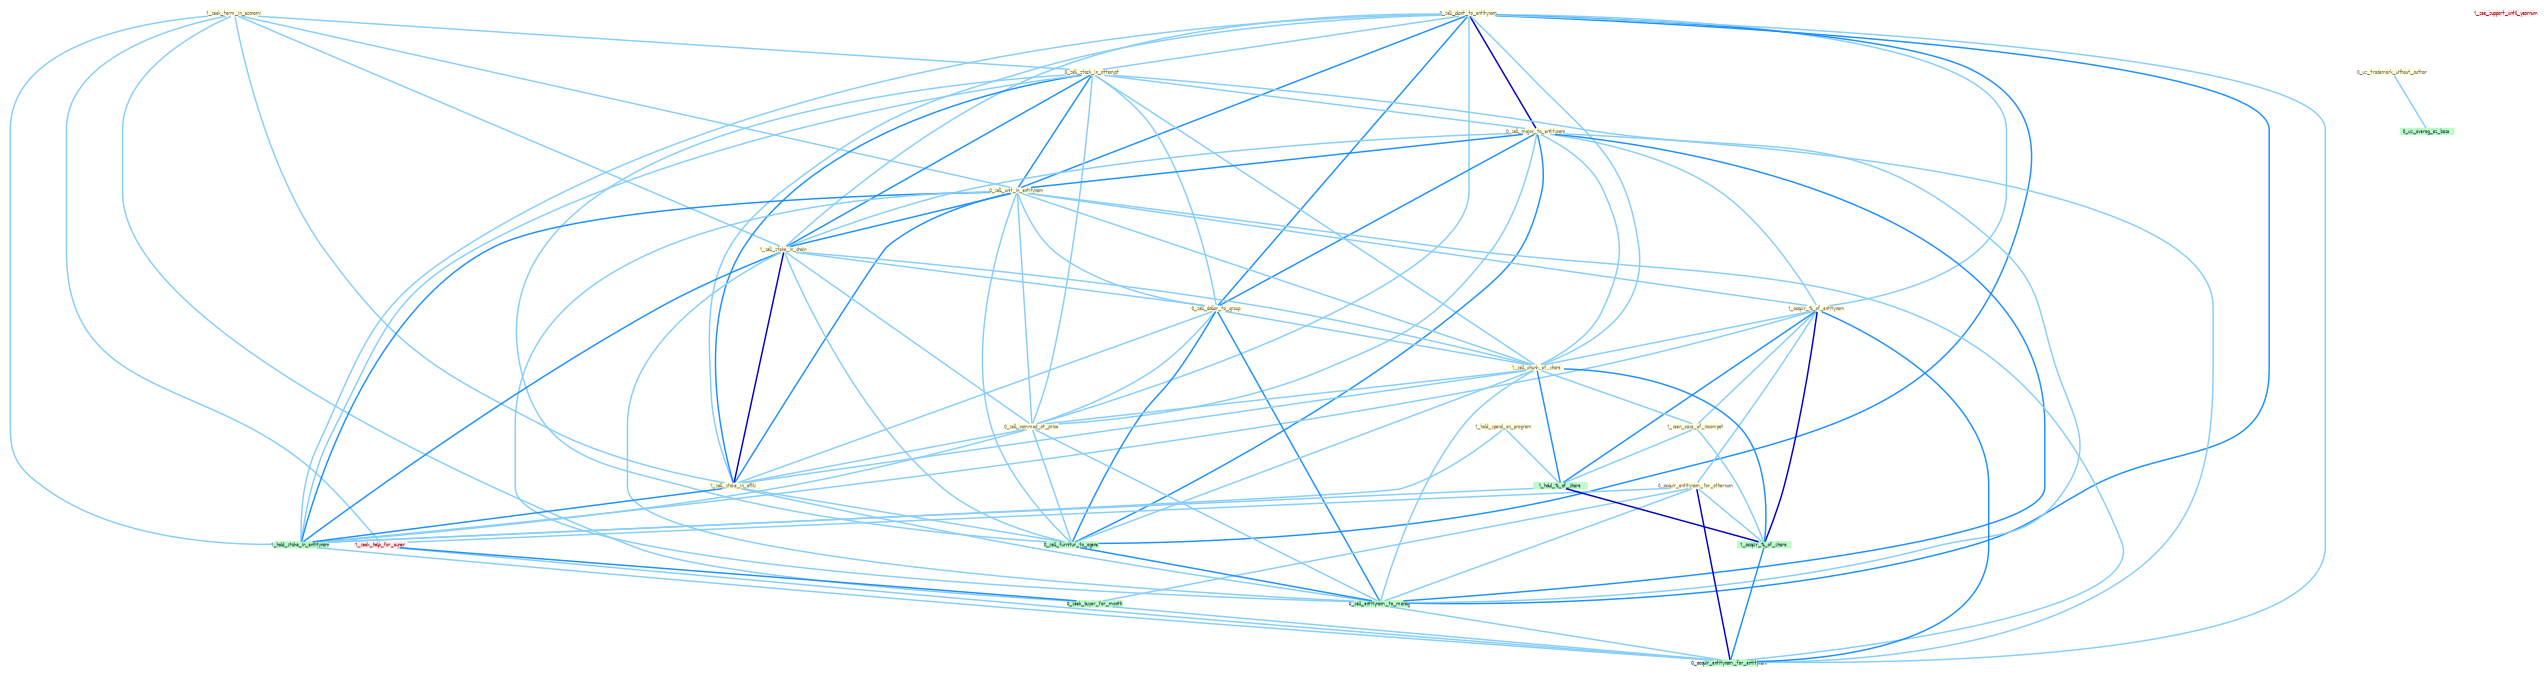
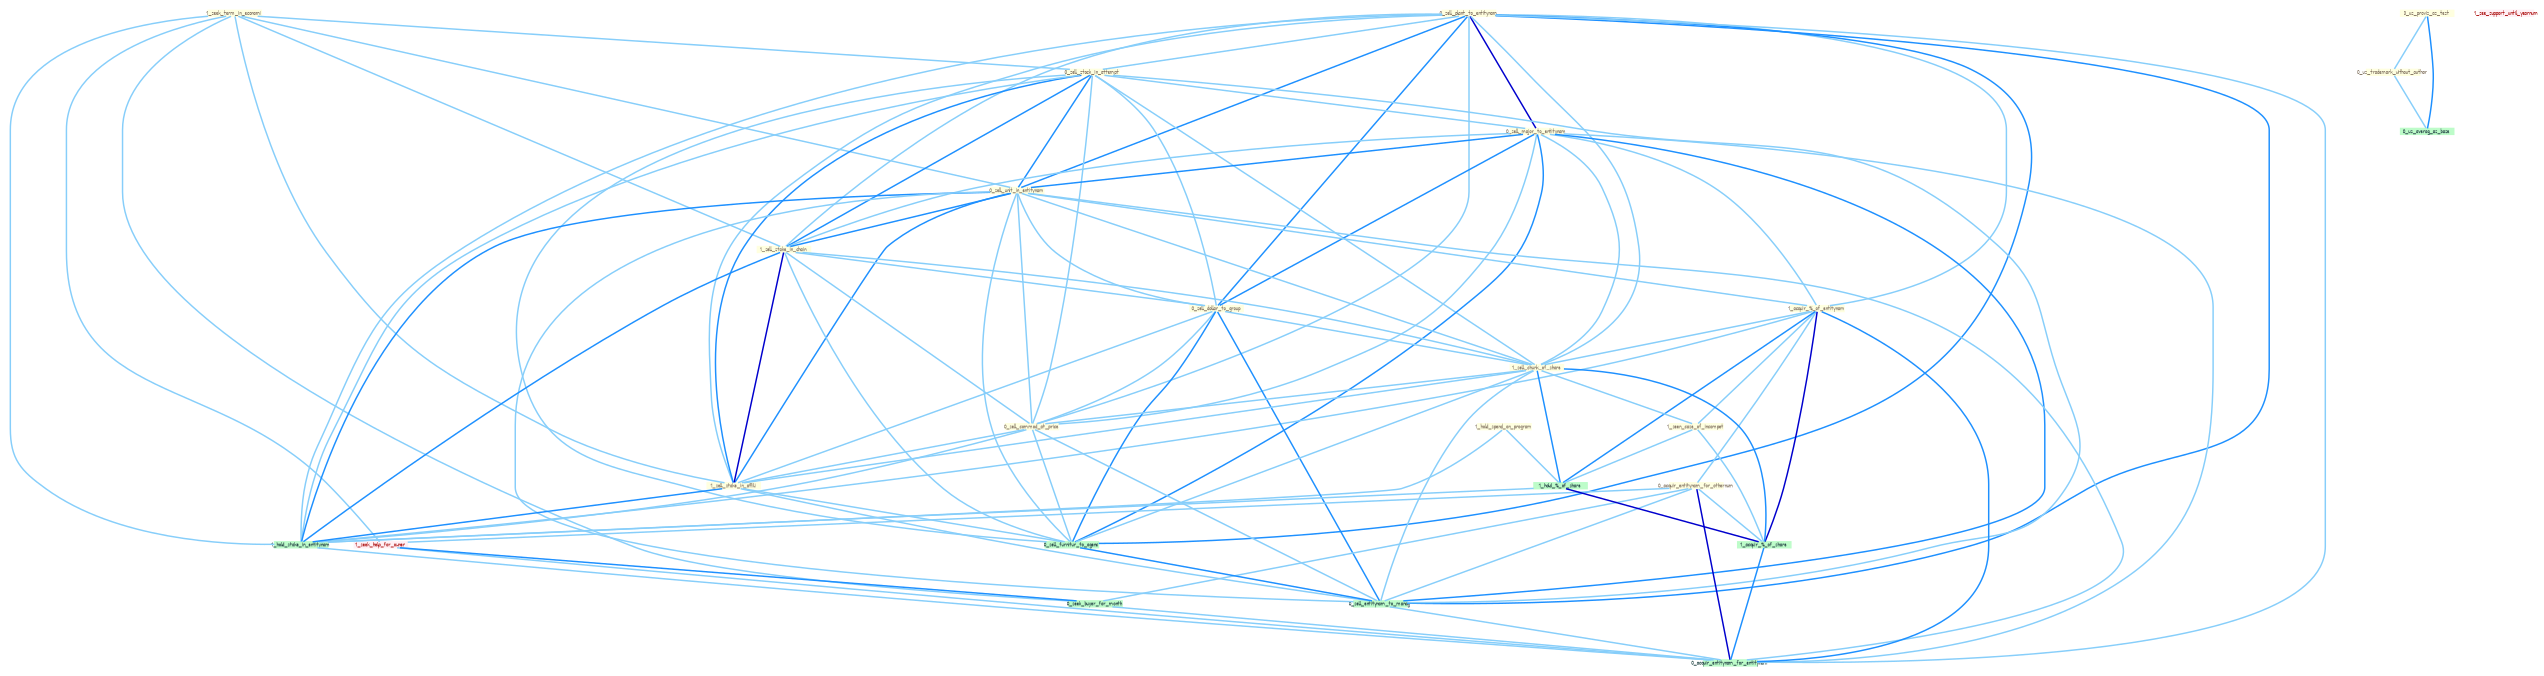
none -> (2427, 13)
(832, 556) -> none
